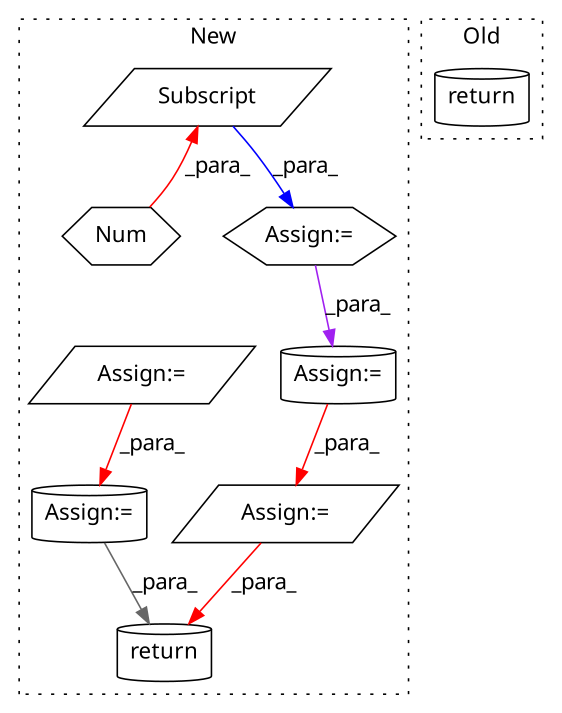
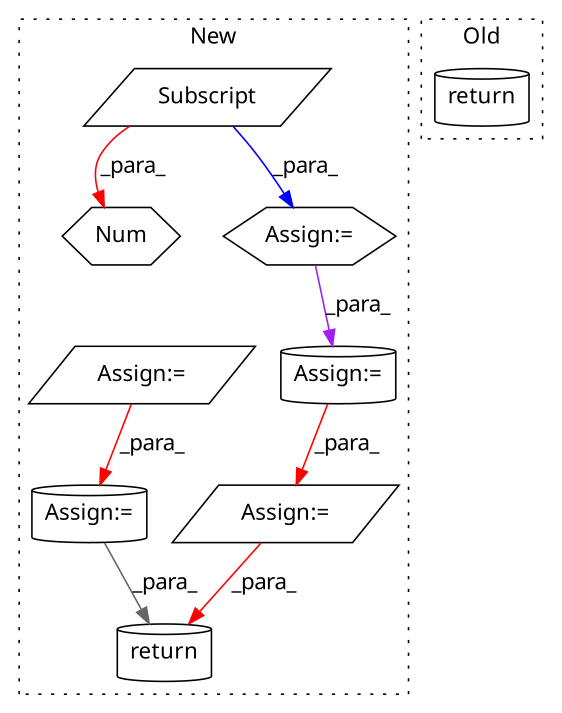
(174, 176) -> (101, 154)
